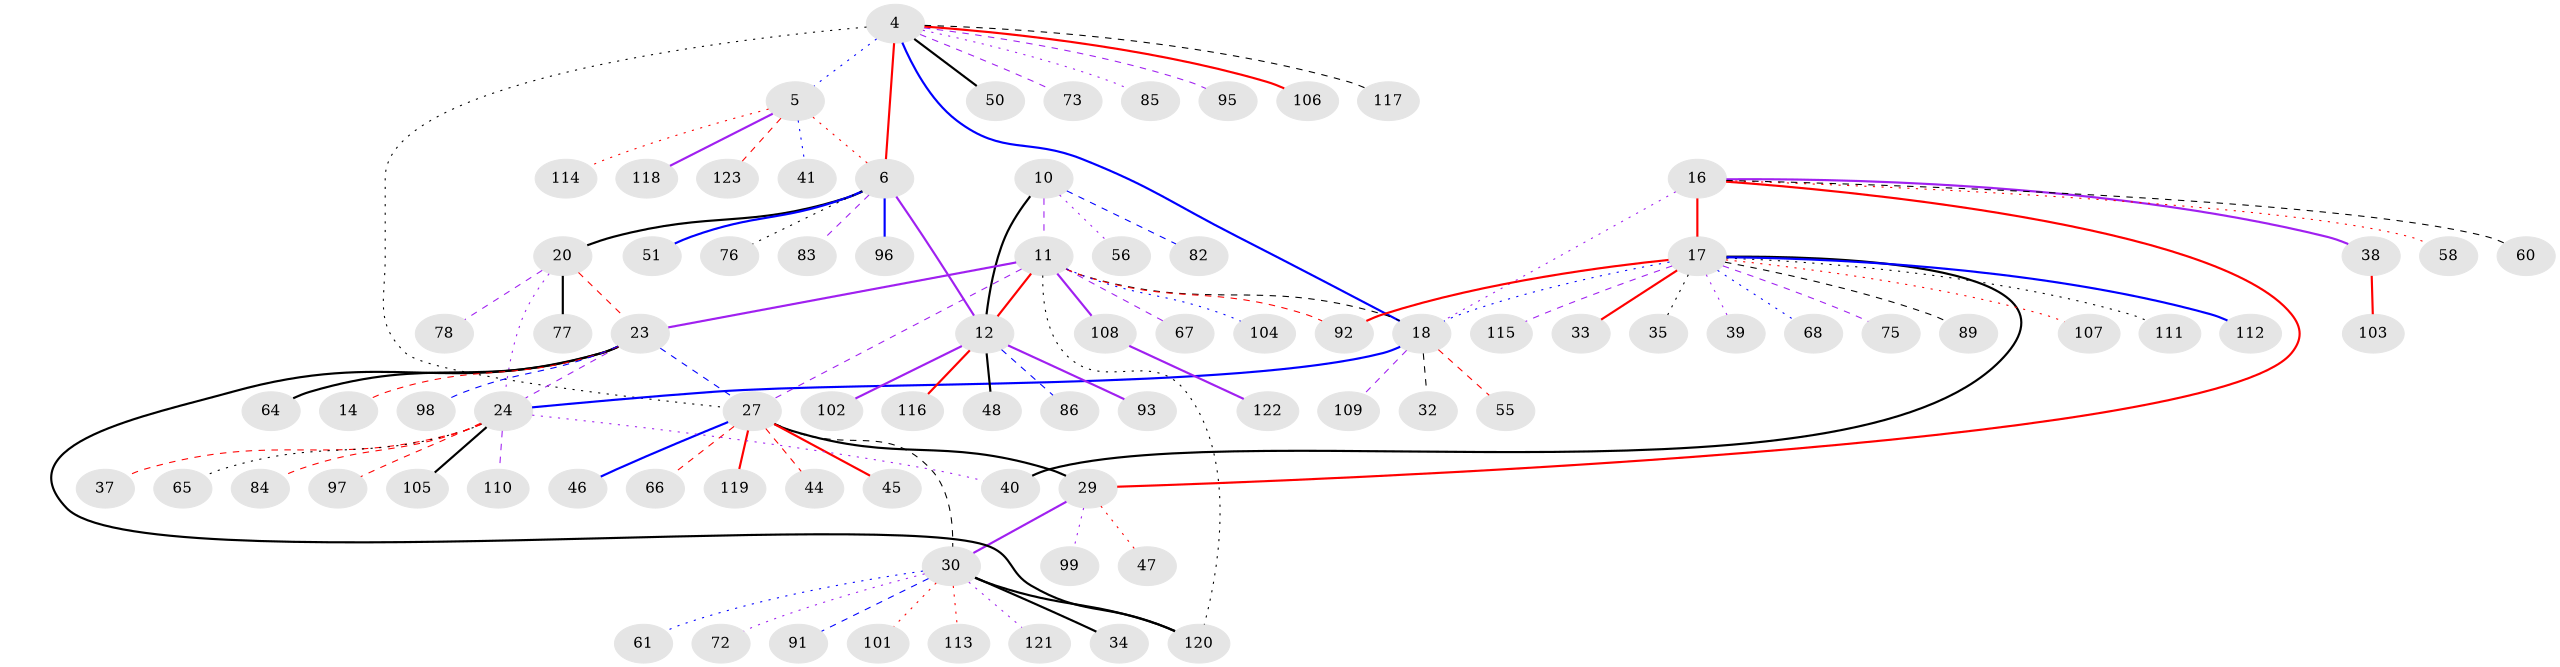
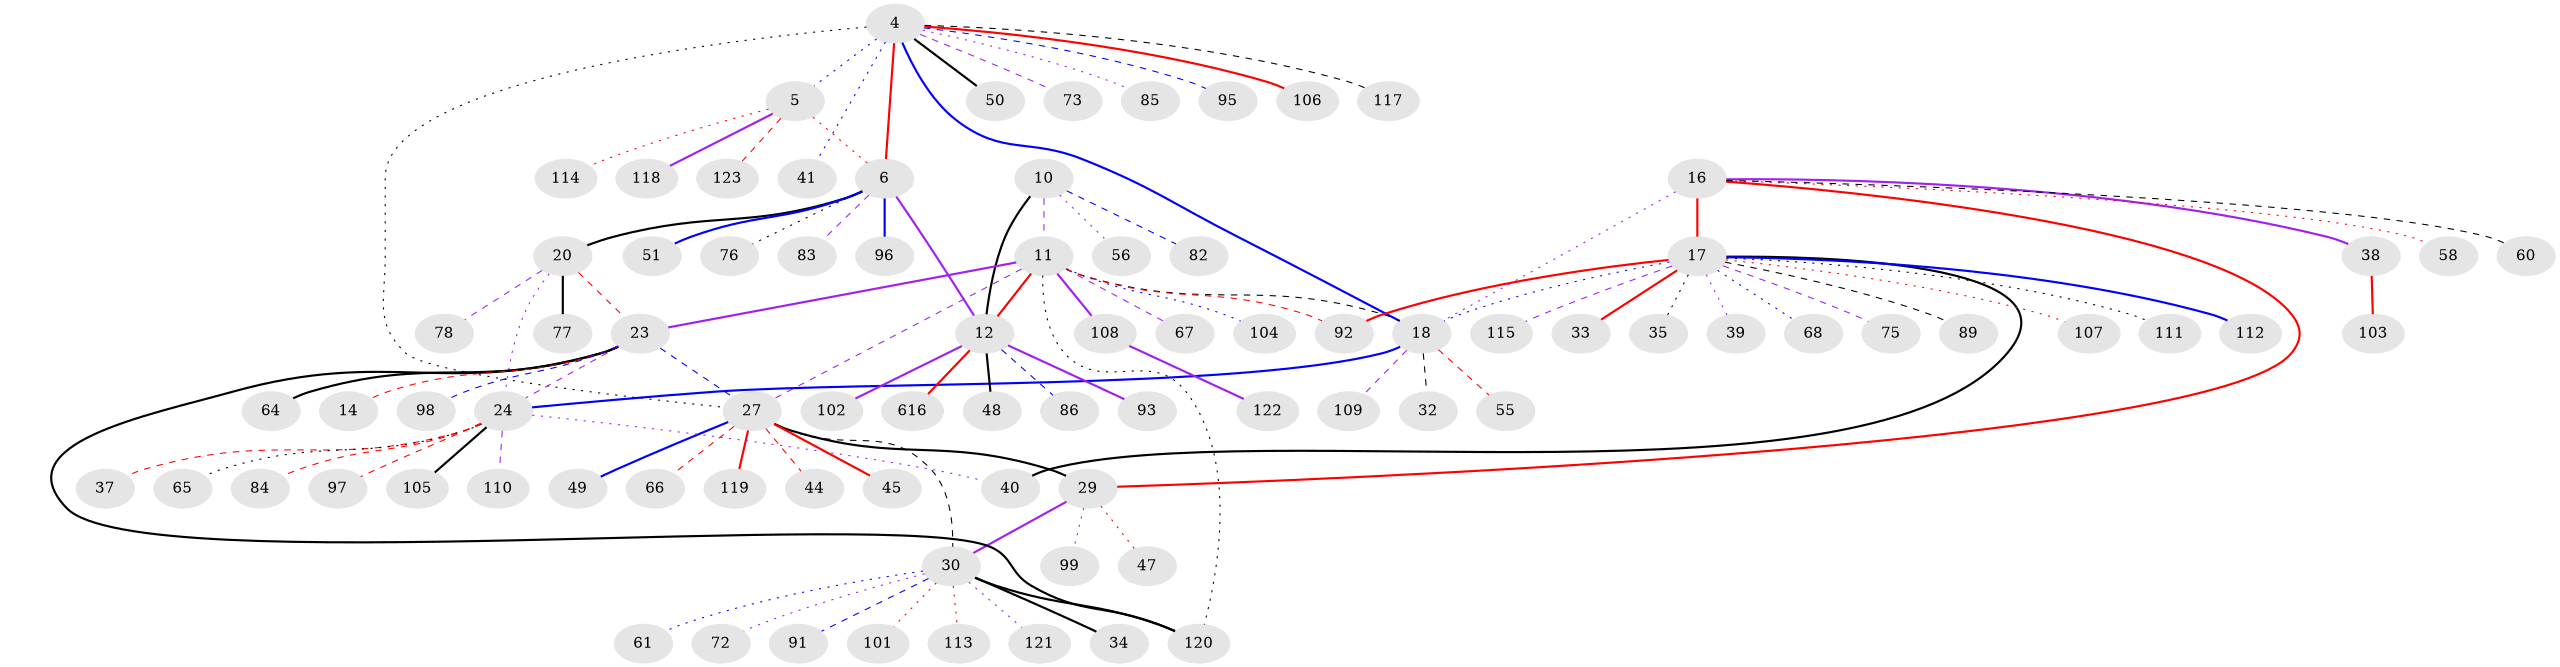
(1067, 51) -> (1067, 51)
(801, 140) -> (851, 101)
(913, 411) -> (913, 411)
(578, 489) -> (578, 489)
